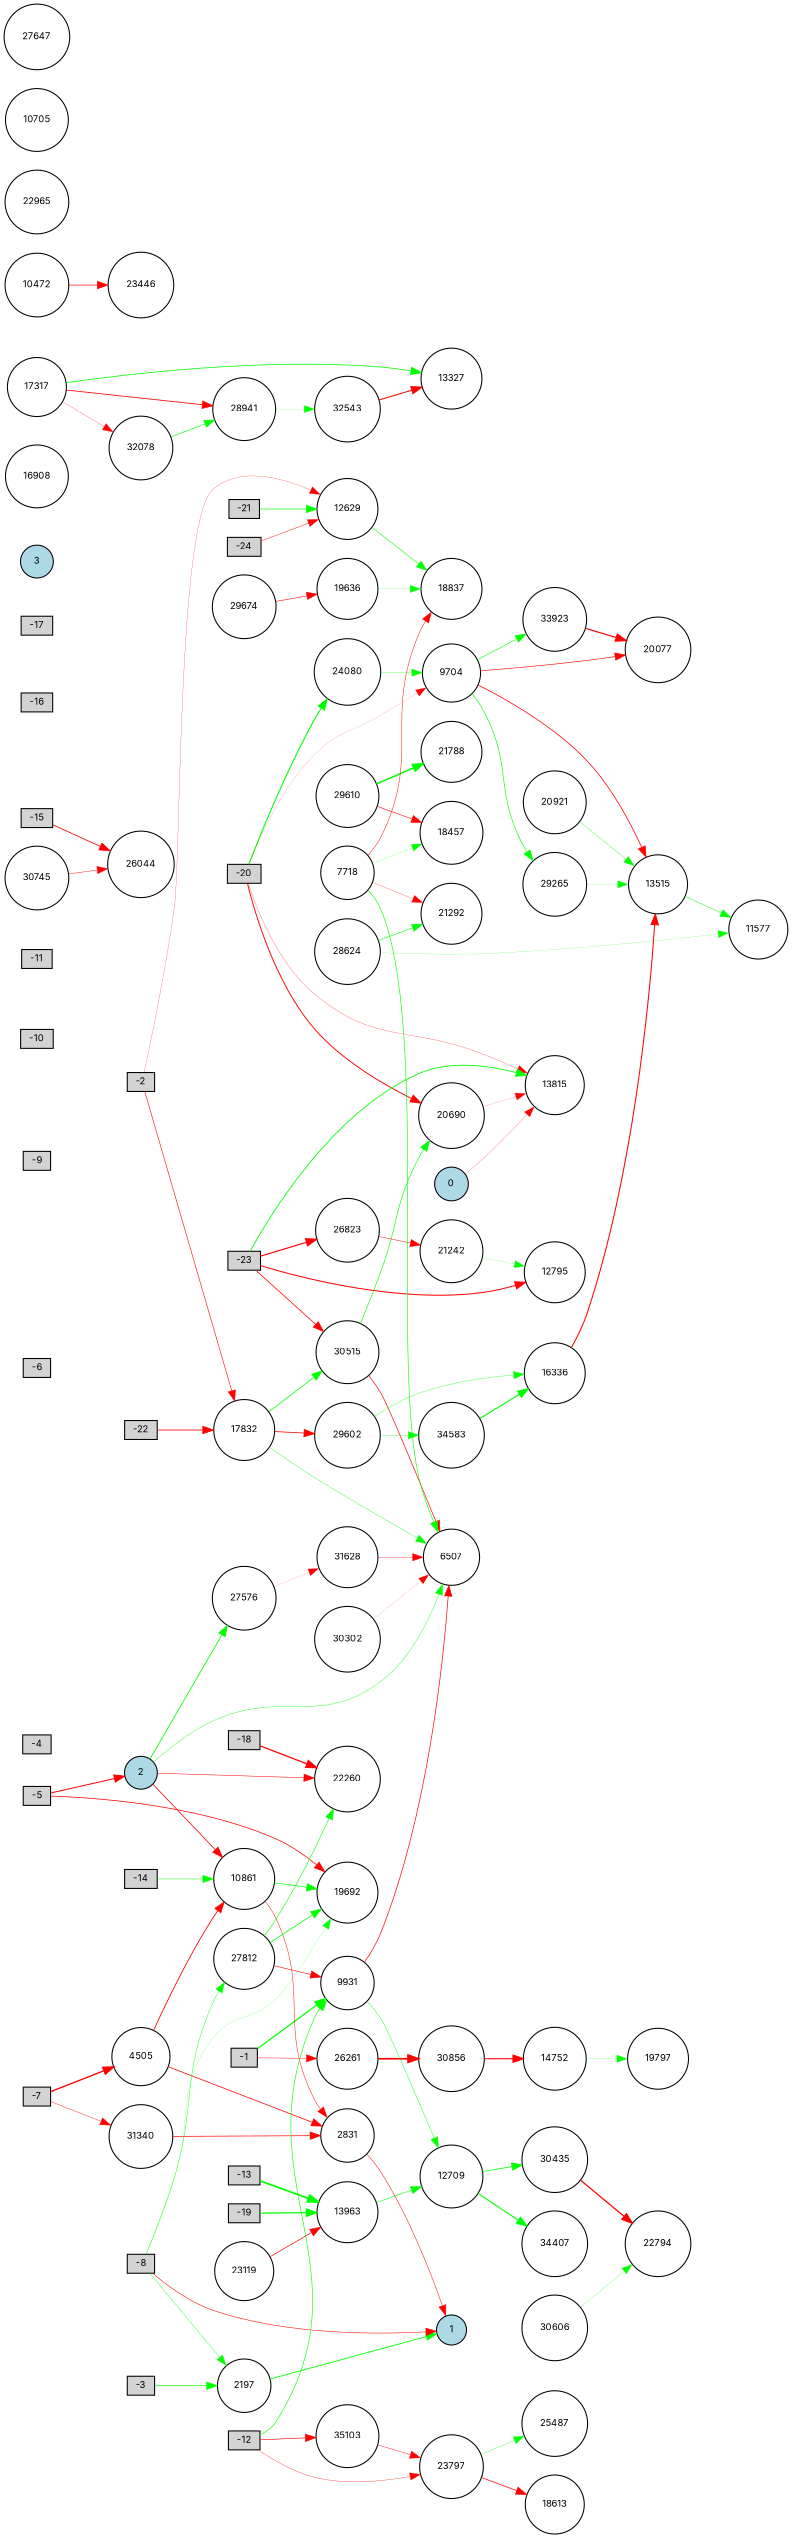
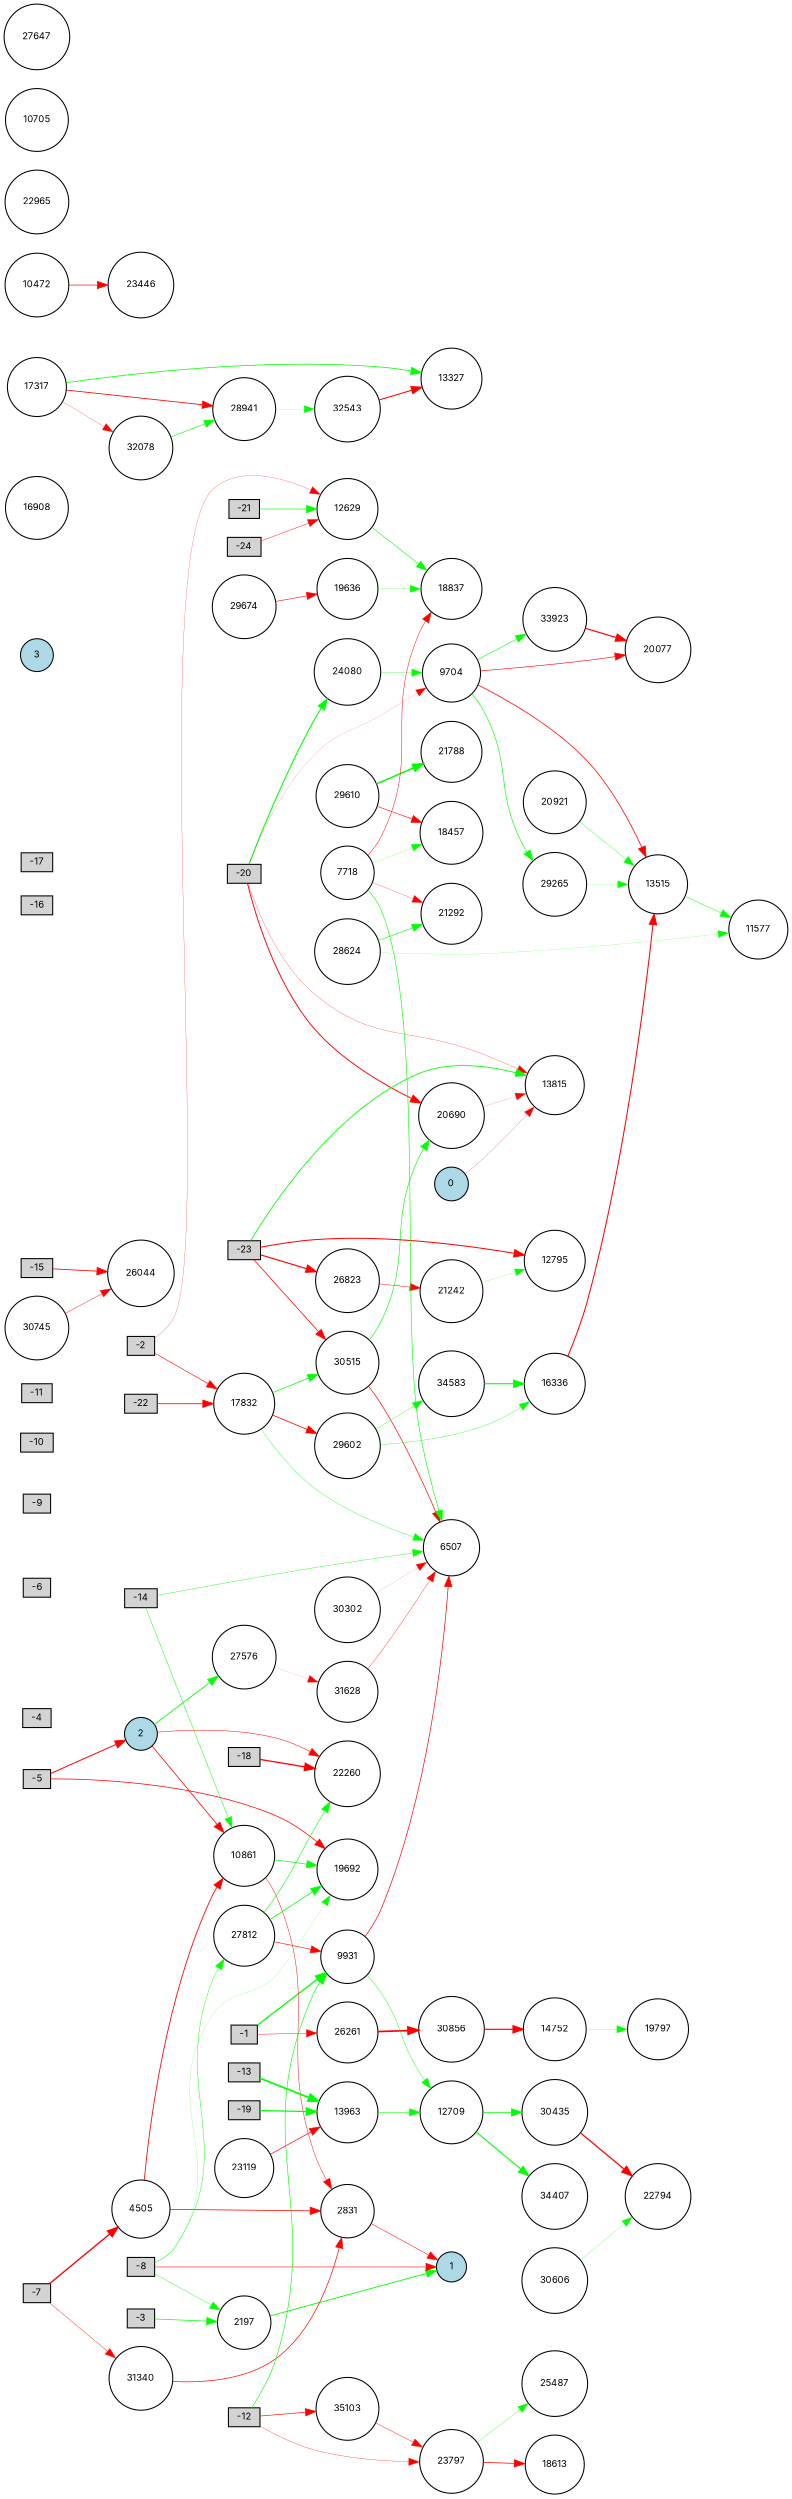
(315, 1706) -> (285, 1573)
